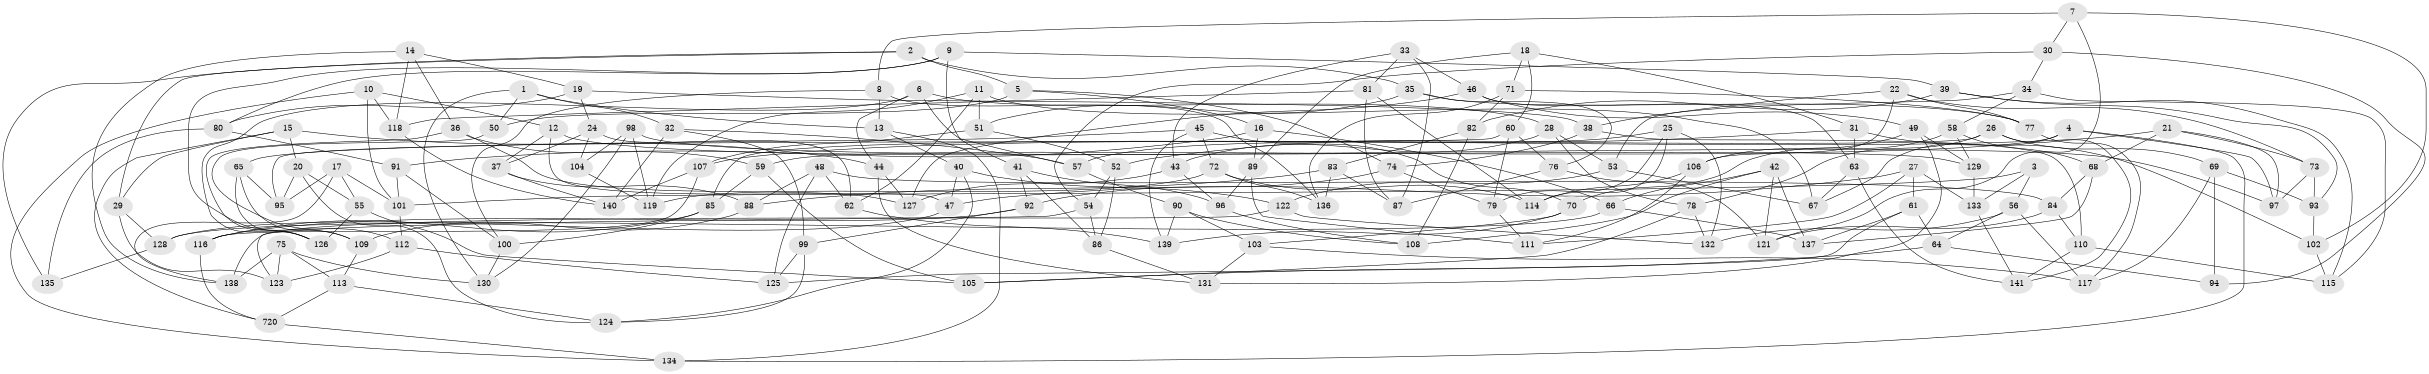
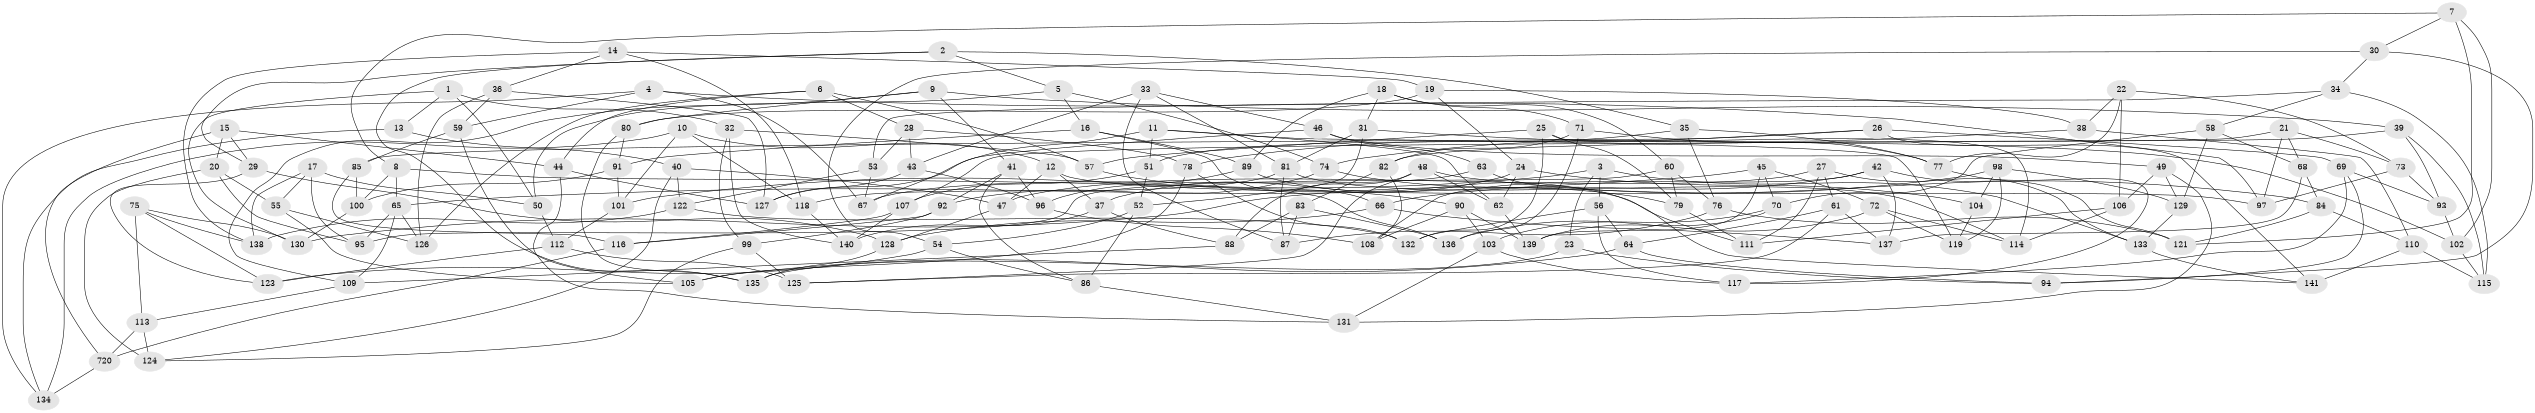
(879, 109) -> (396, 185)
(1854, 148) -> (1318, 152)
(368, 187) -> (424, 191)
none -> (1569, 245)
